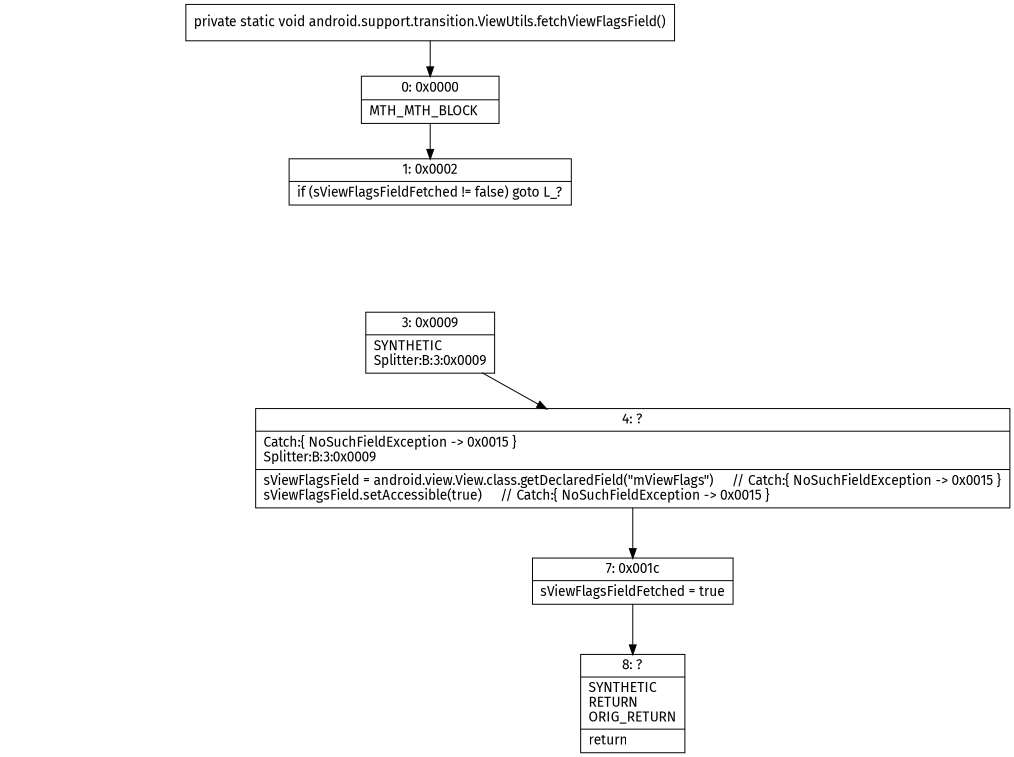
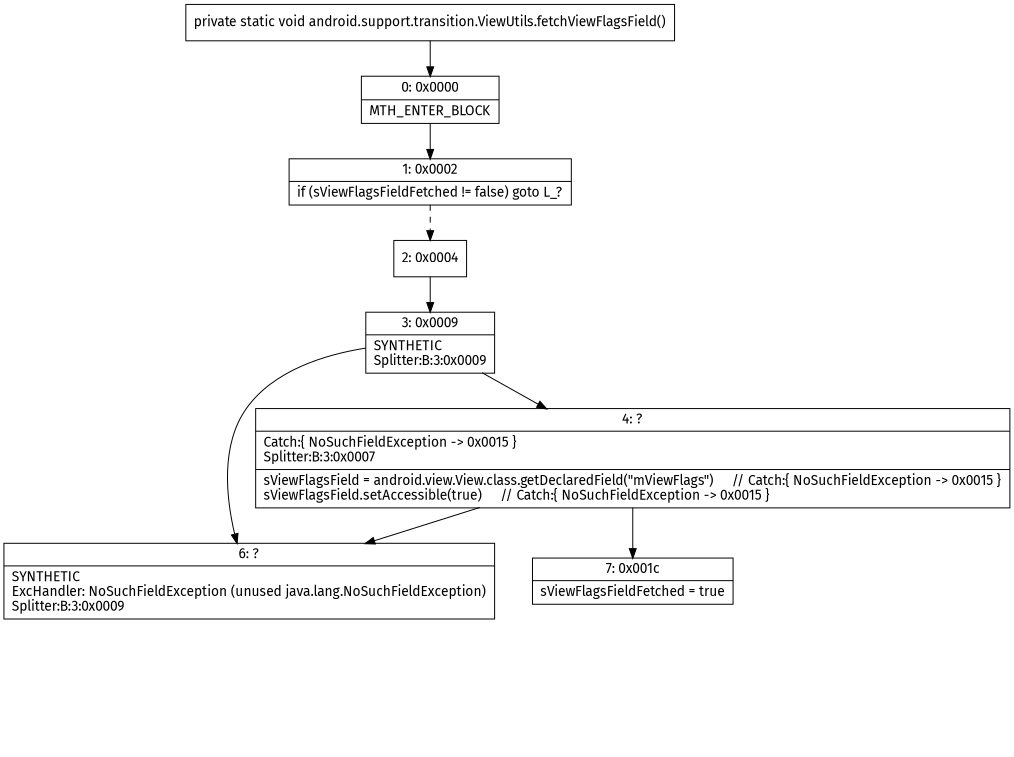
(424, 111) -> (430, 111)
none -> (430, 259)
(320, 457) -> (320, 457)
none -> (249, 581)
(633, 704) -> none
